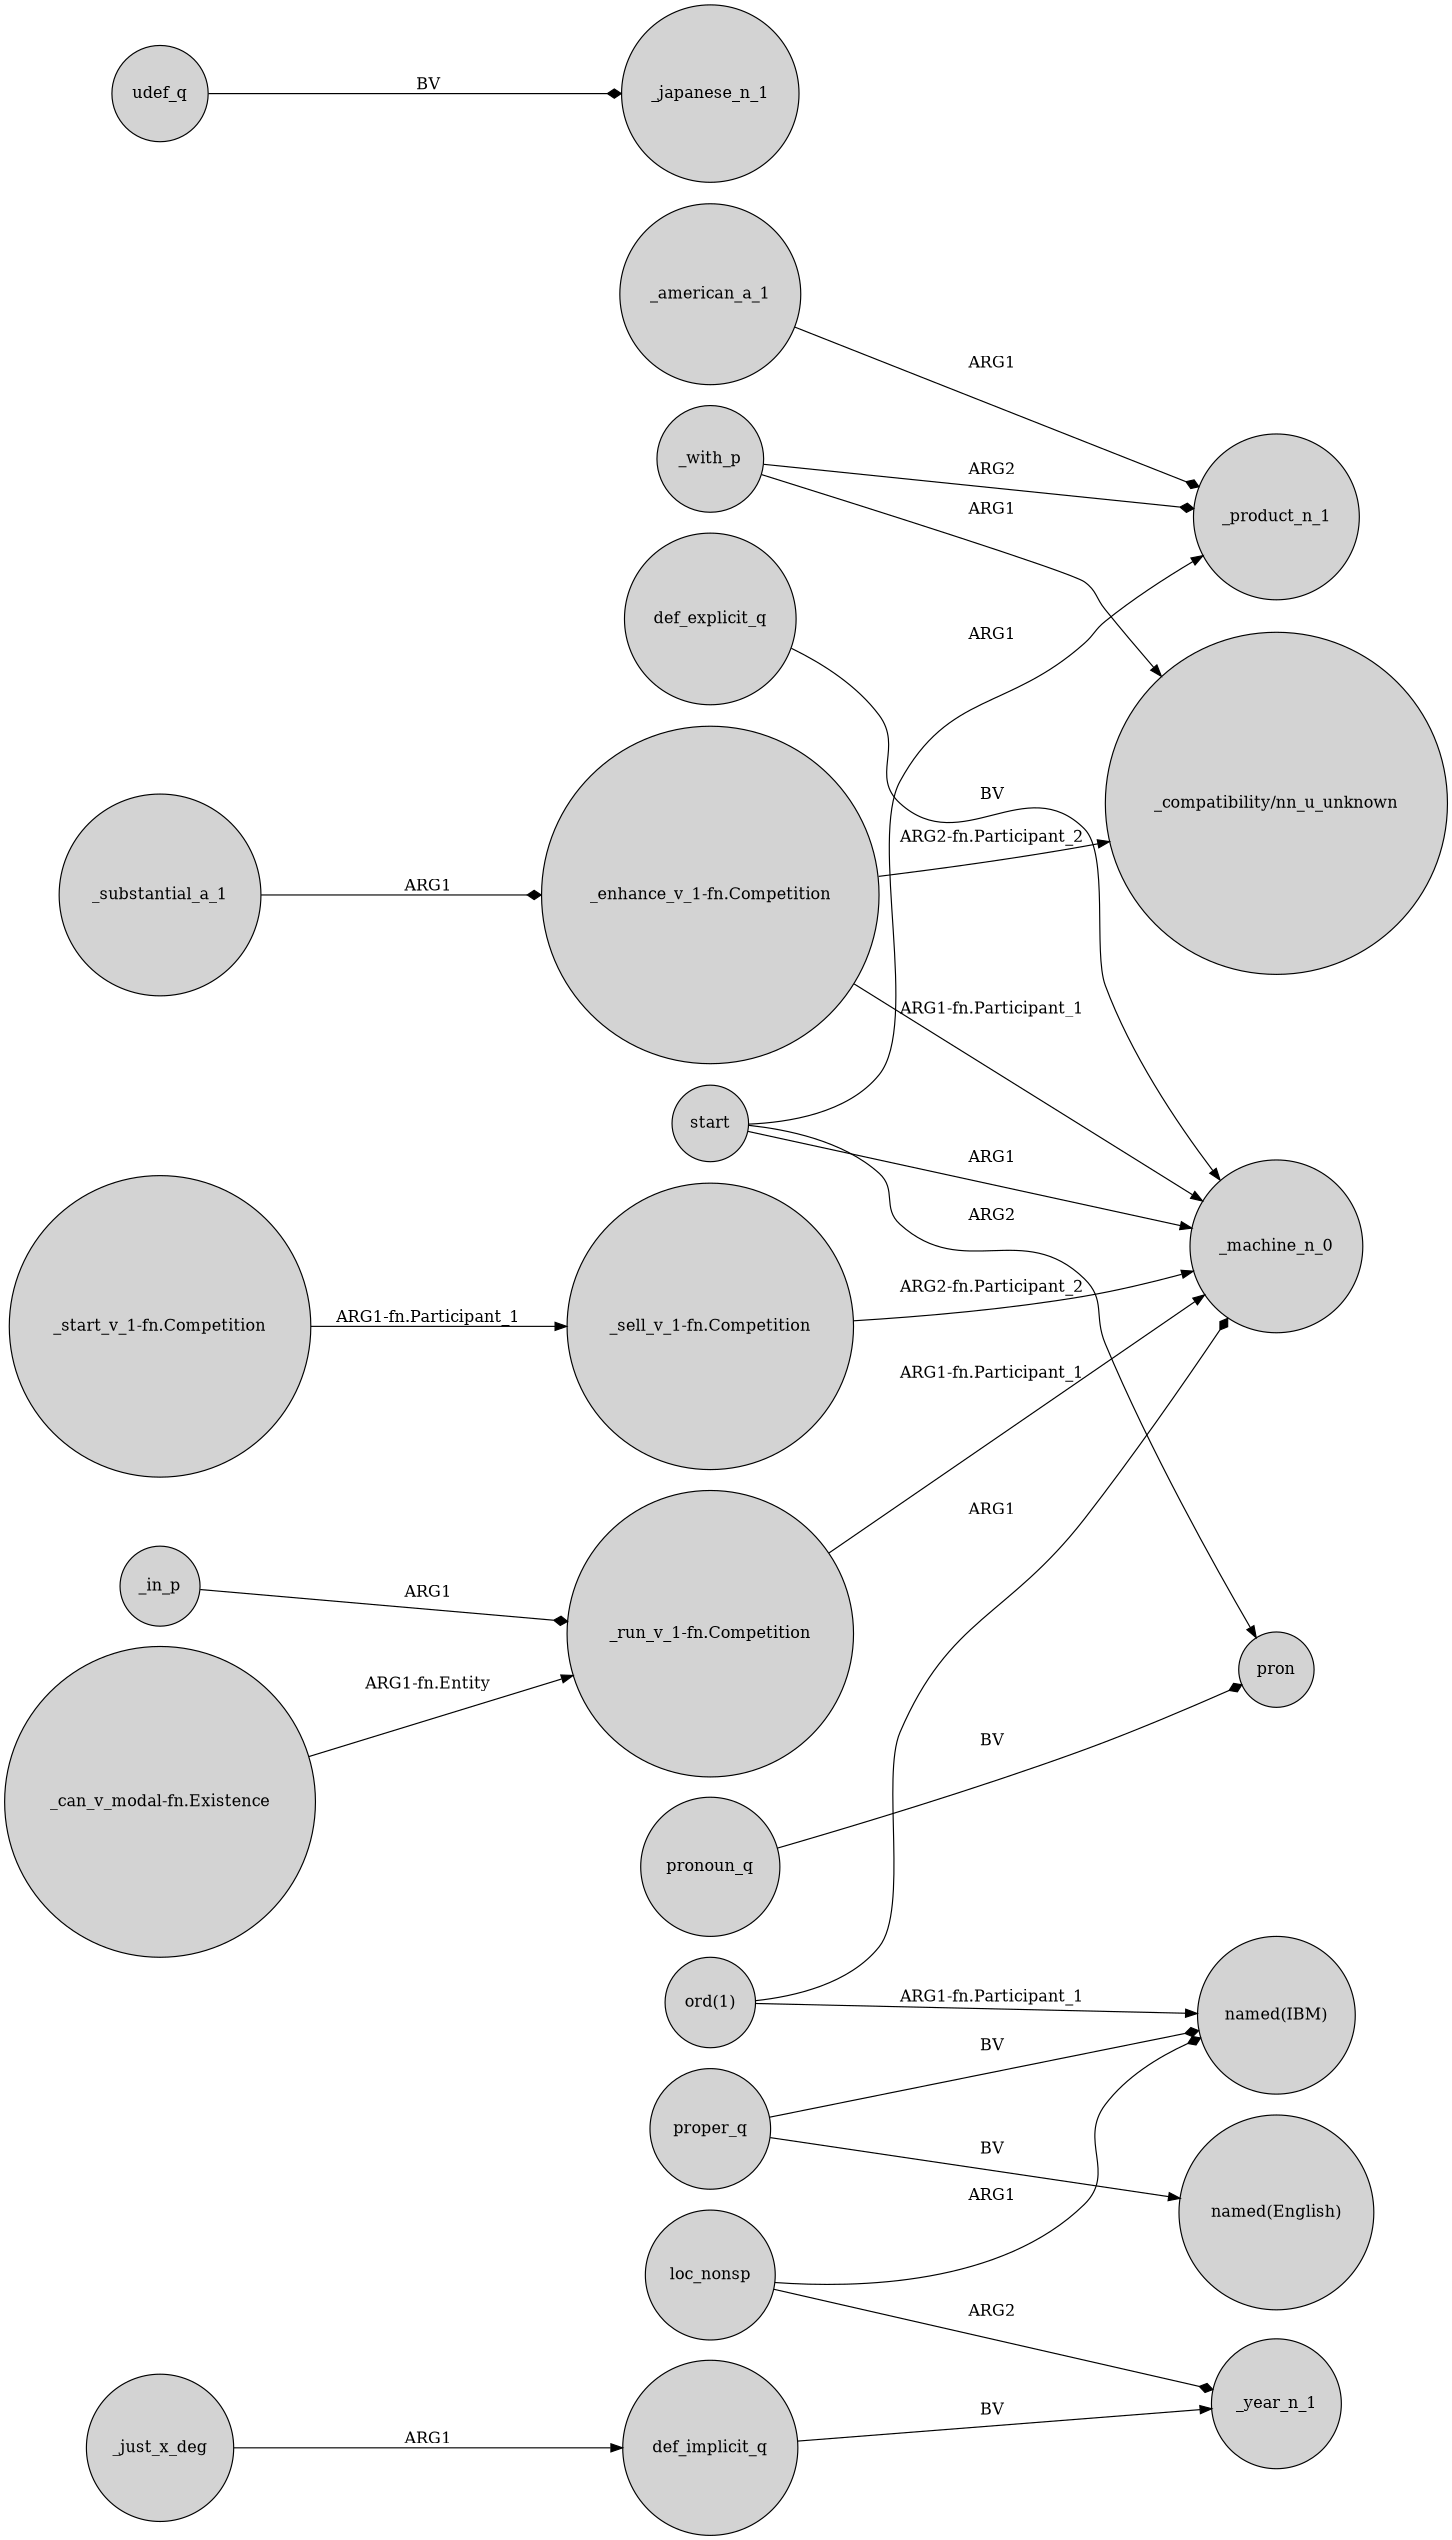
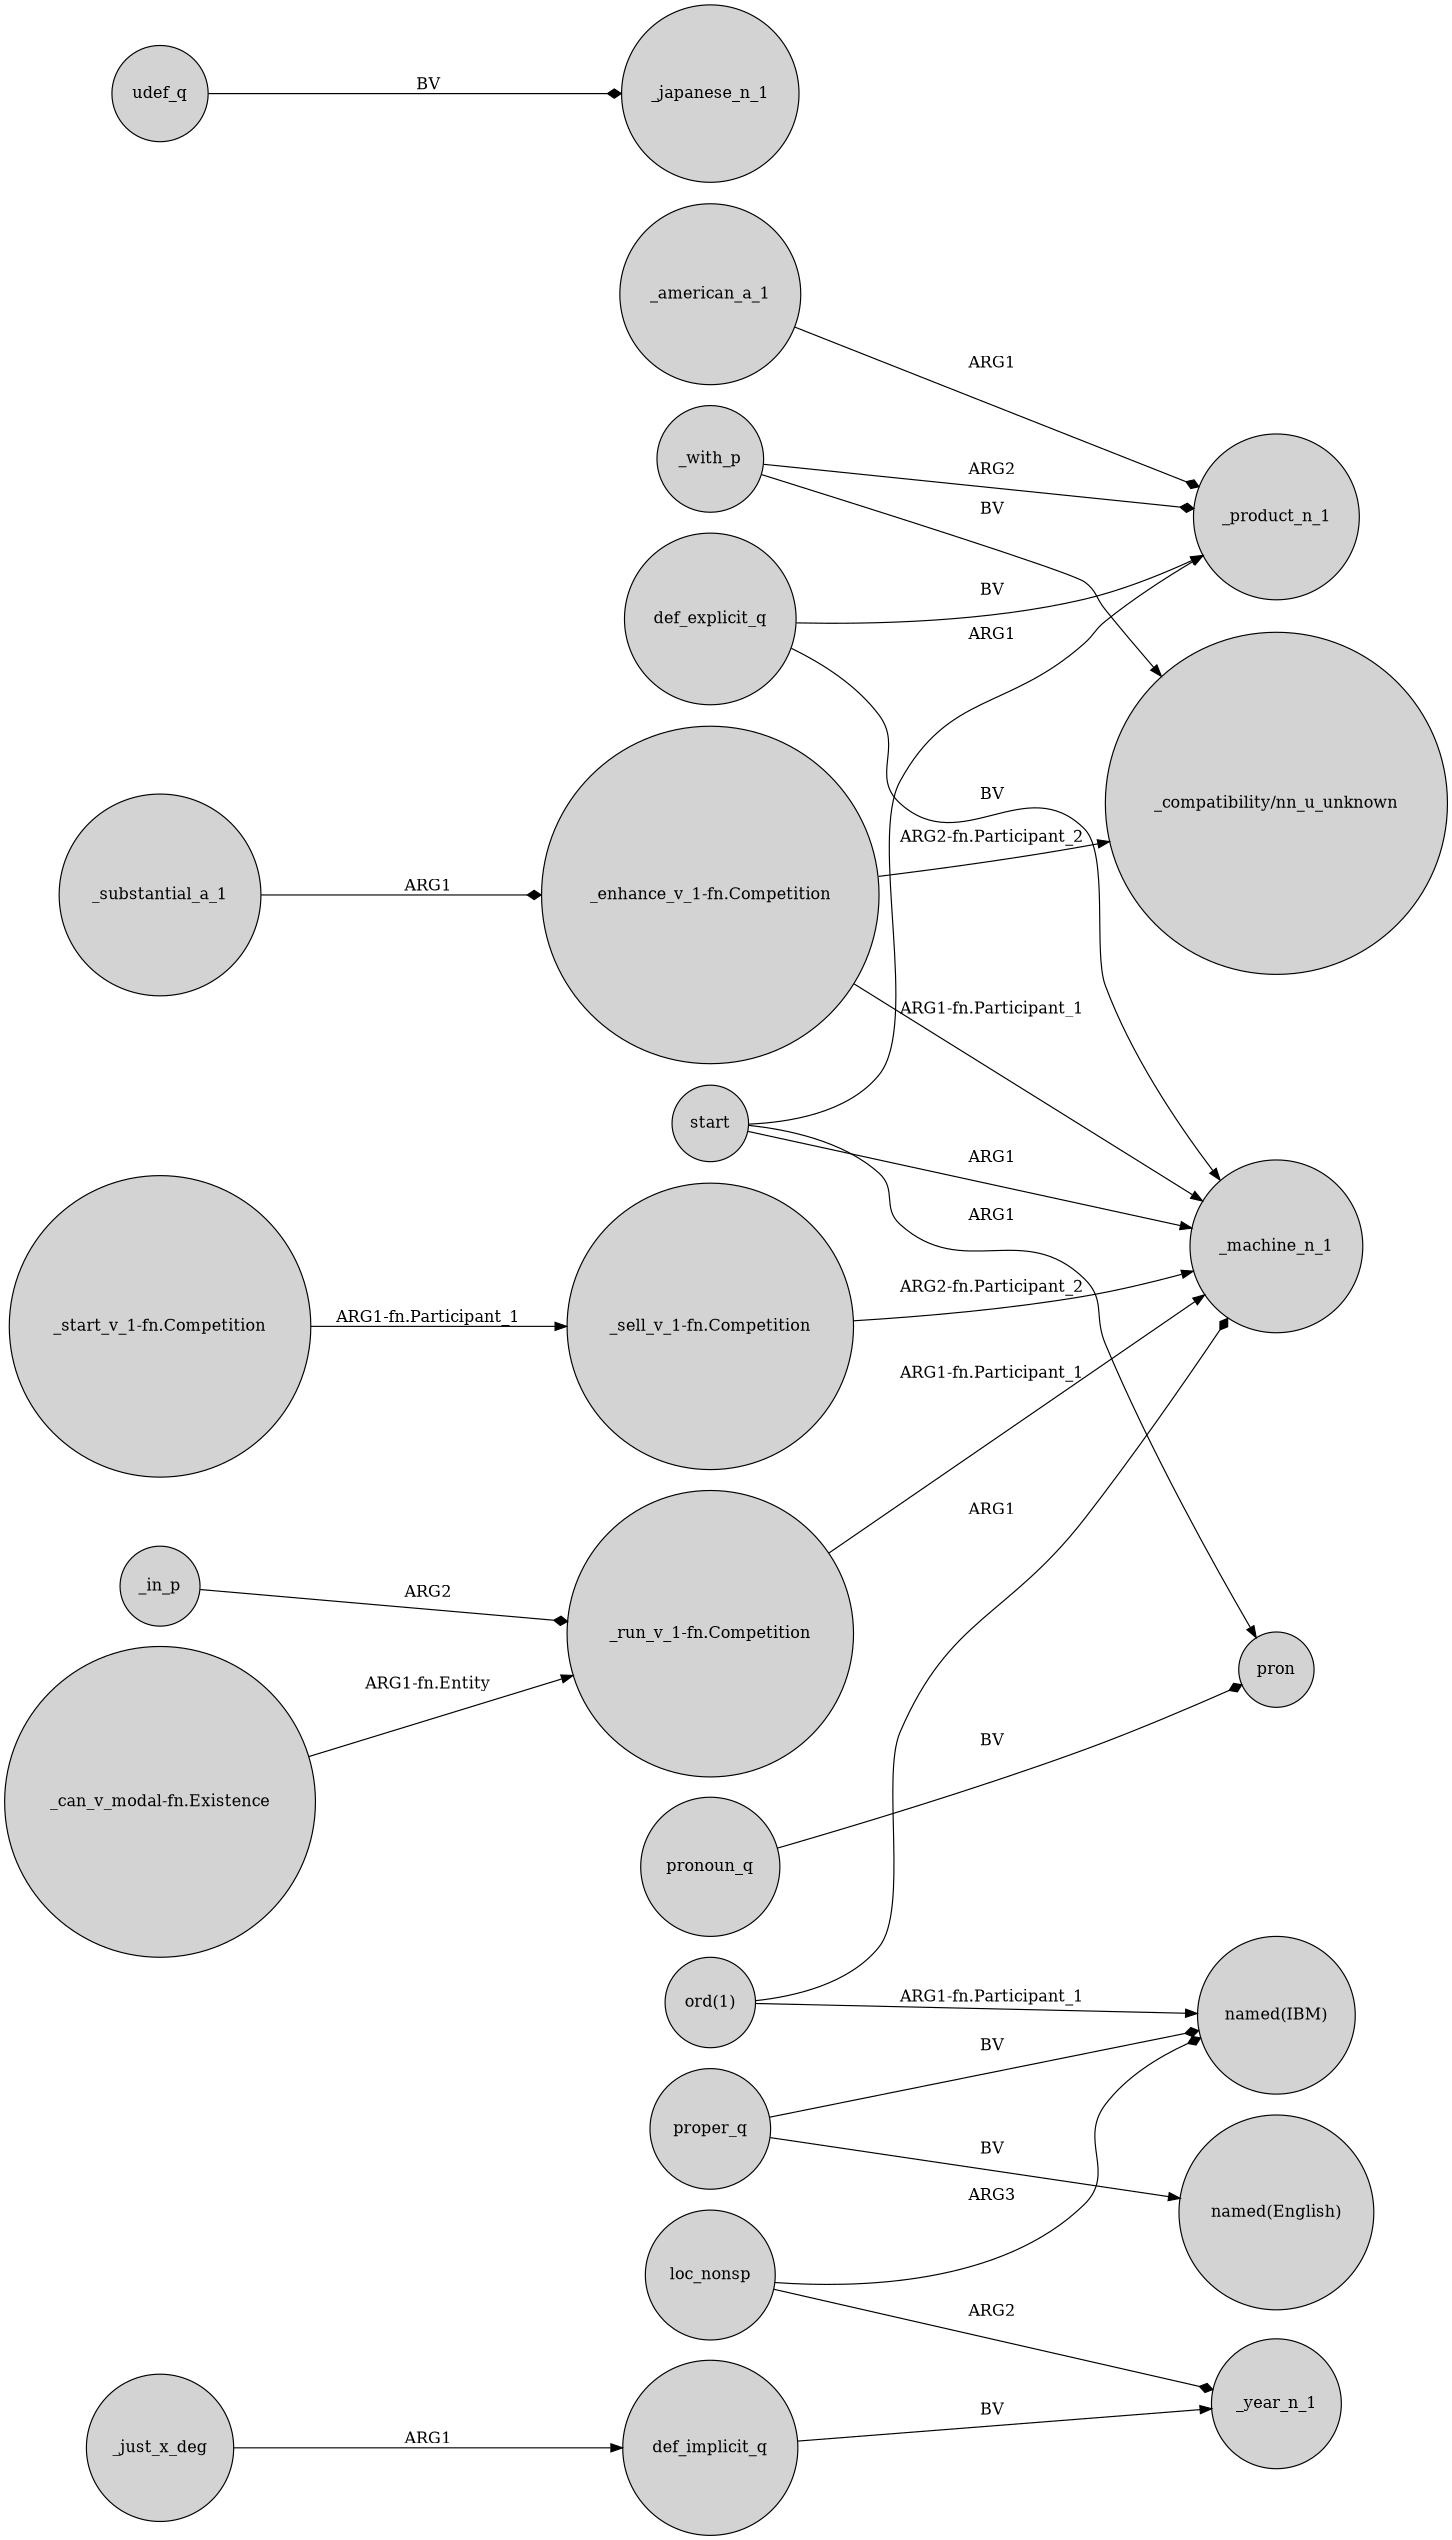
(992, 509) -> (992, 509)
none -> (998, 614)
(992, 1216) -> (992, 1216)
(1276, 1246) -> (1276, 1246)
(428, 1593) -> (428, 1593)
(992, 2196) -> (992, 2196)
